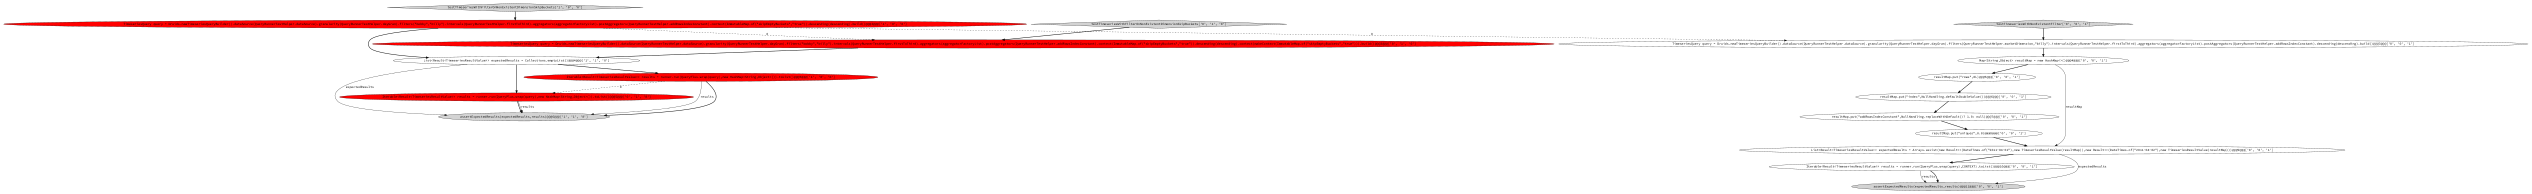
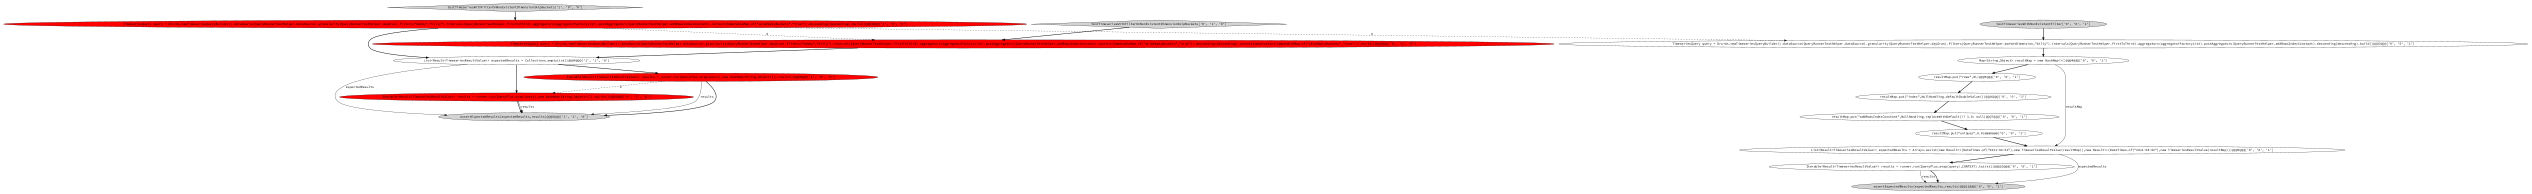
(2043, 24) -> (2043, 24)
